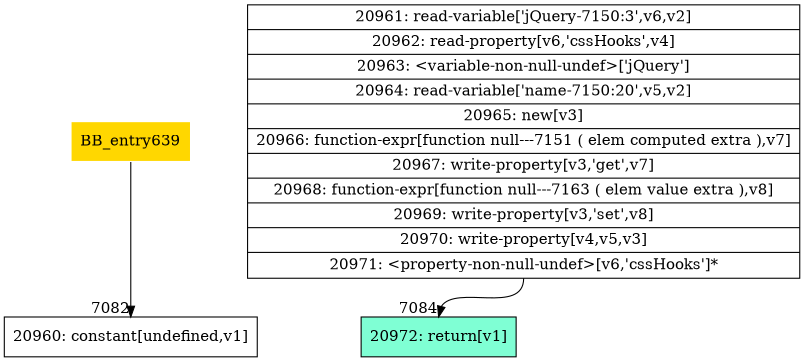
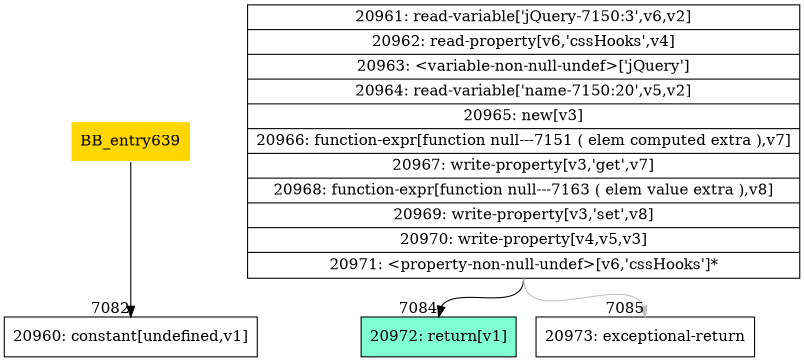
none -> (645, 337)
